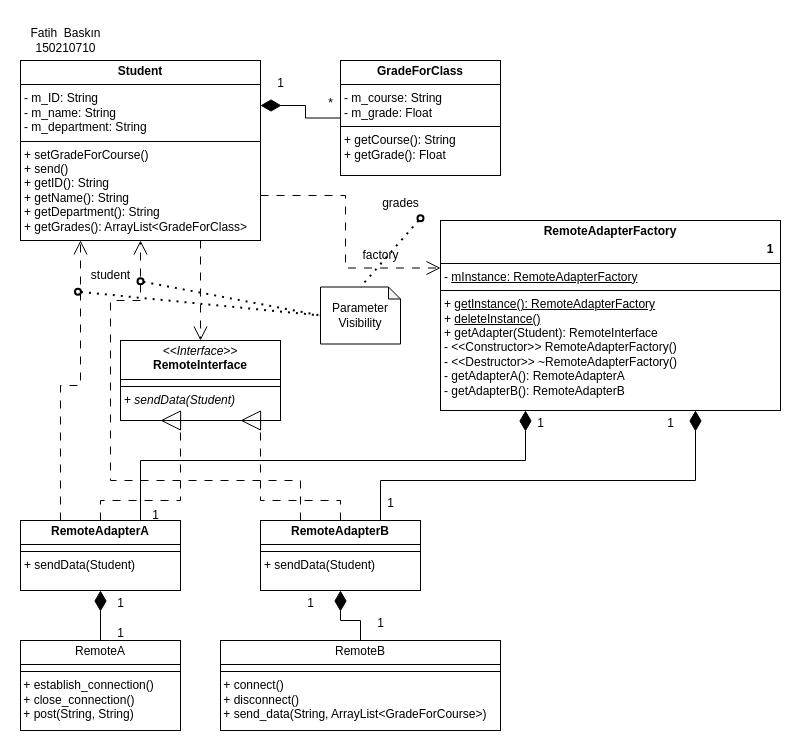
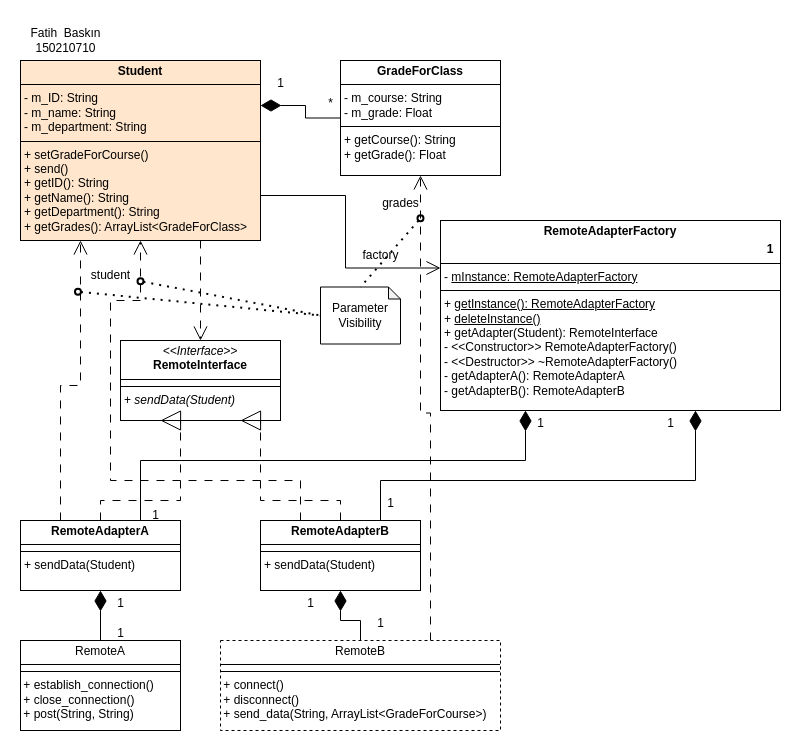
(141, 151) -> (141, 151)
(346, 233) -> (346, 233)
none -> (421, 331)
(361, 686) -> (361, 686)
